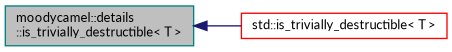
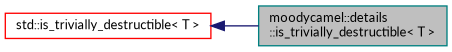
(224, 26) -> (242, 26)
